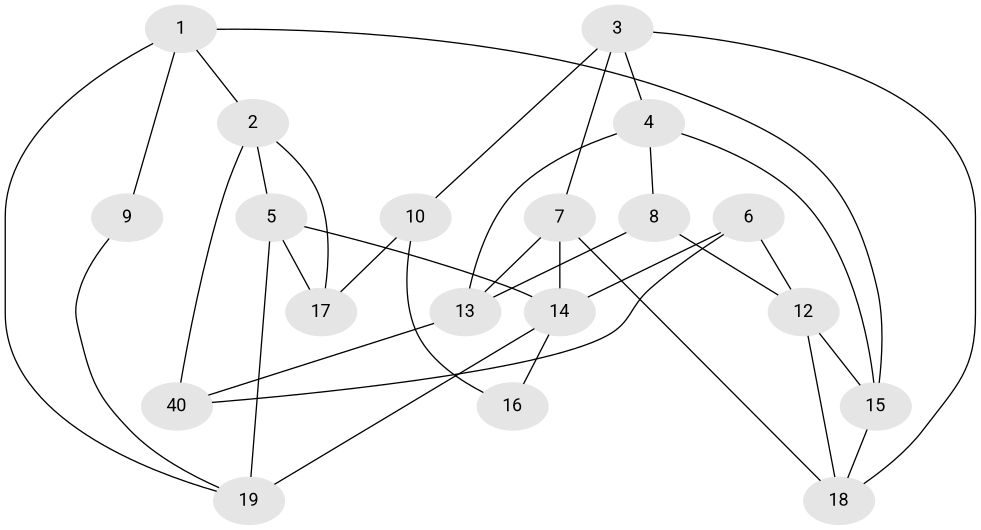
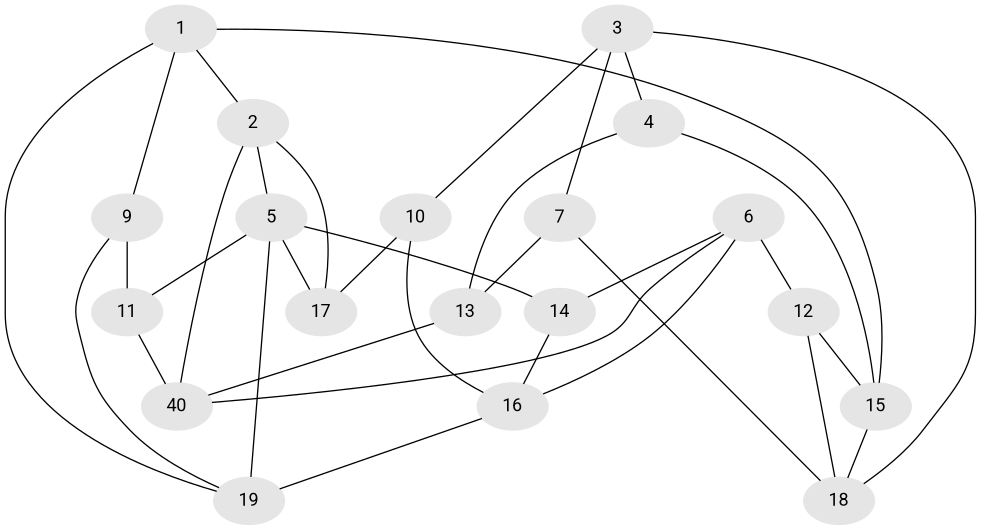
(654, 218) -> none
(560, 256) -> none
none -> (127, 312)
none -> (653, 334)
(404, 406) -> (381, 454)
